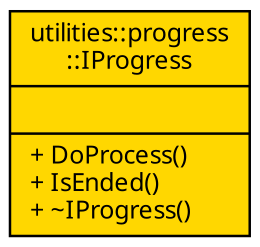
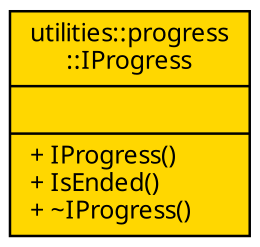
(110, 156) -> (104, 156)
